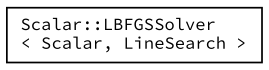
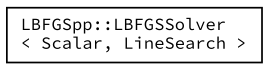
(134, 35) -> (134, 35)
